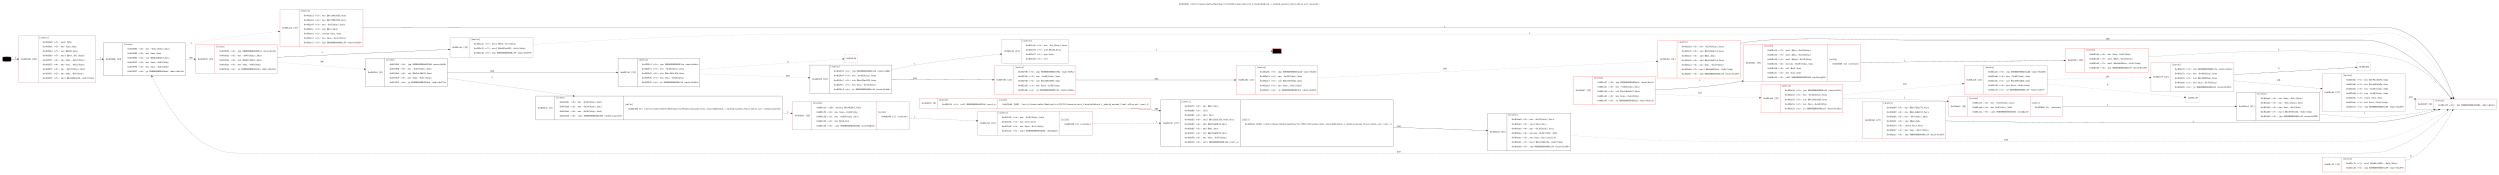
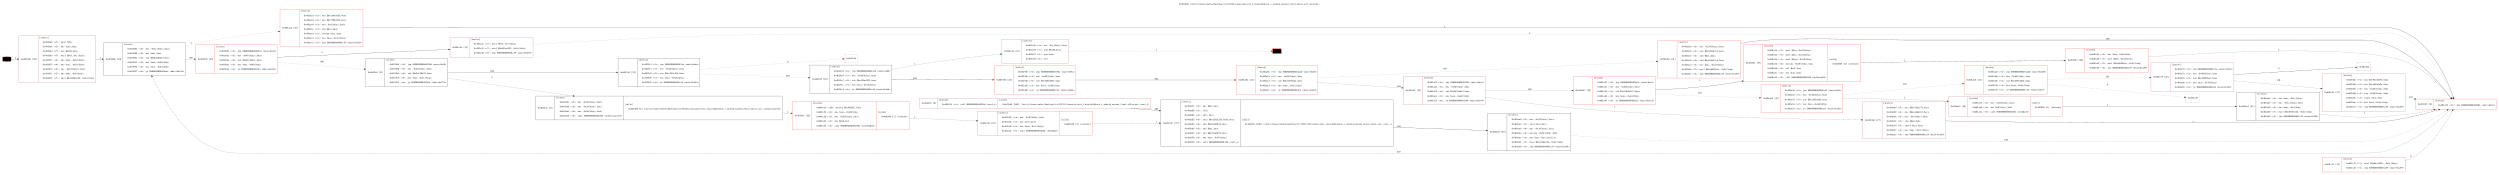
none -> (1444, 90)
